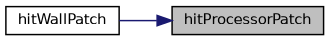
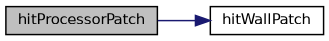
(138, 21) -> (176, 21)
